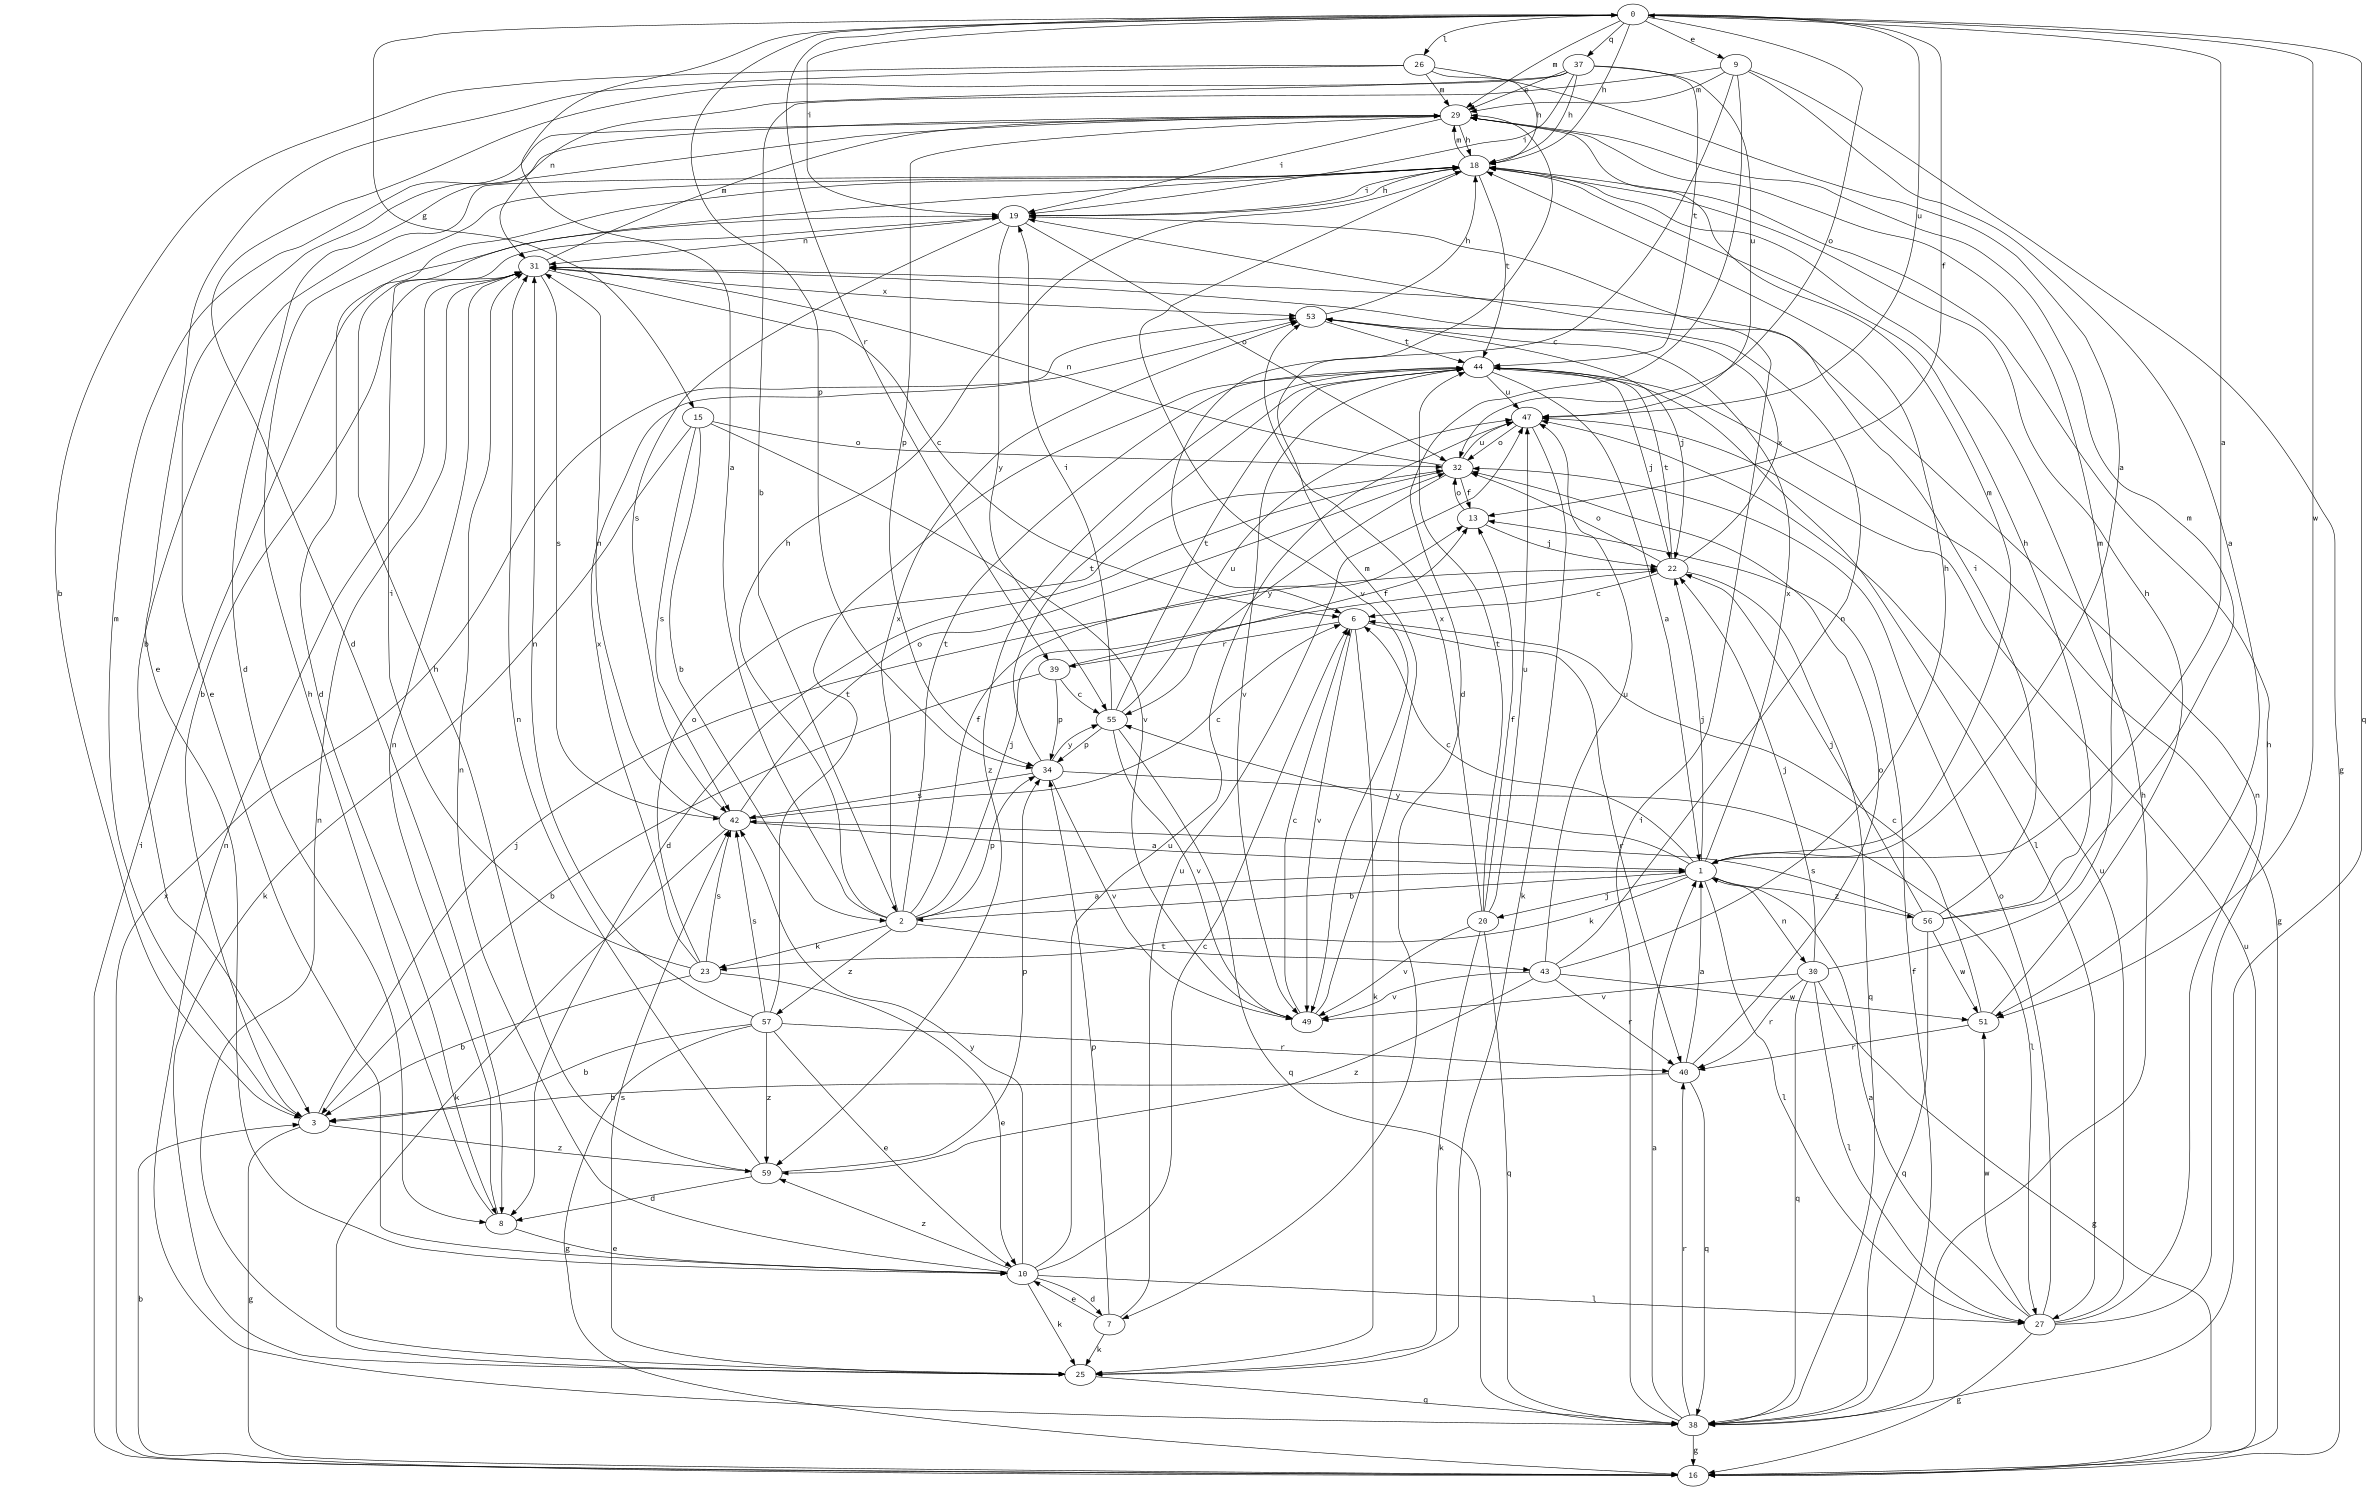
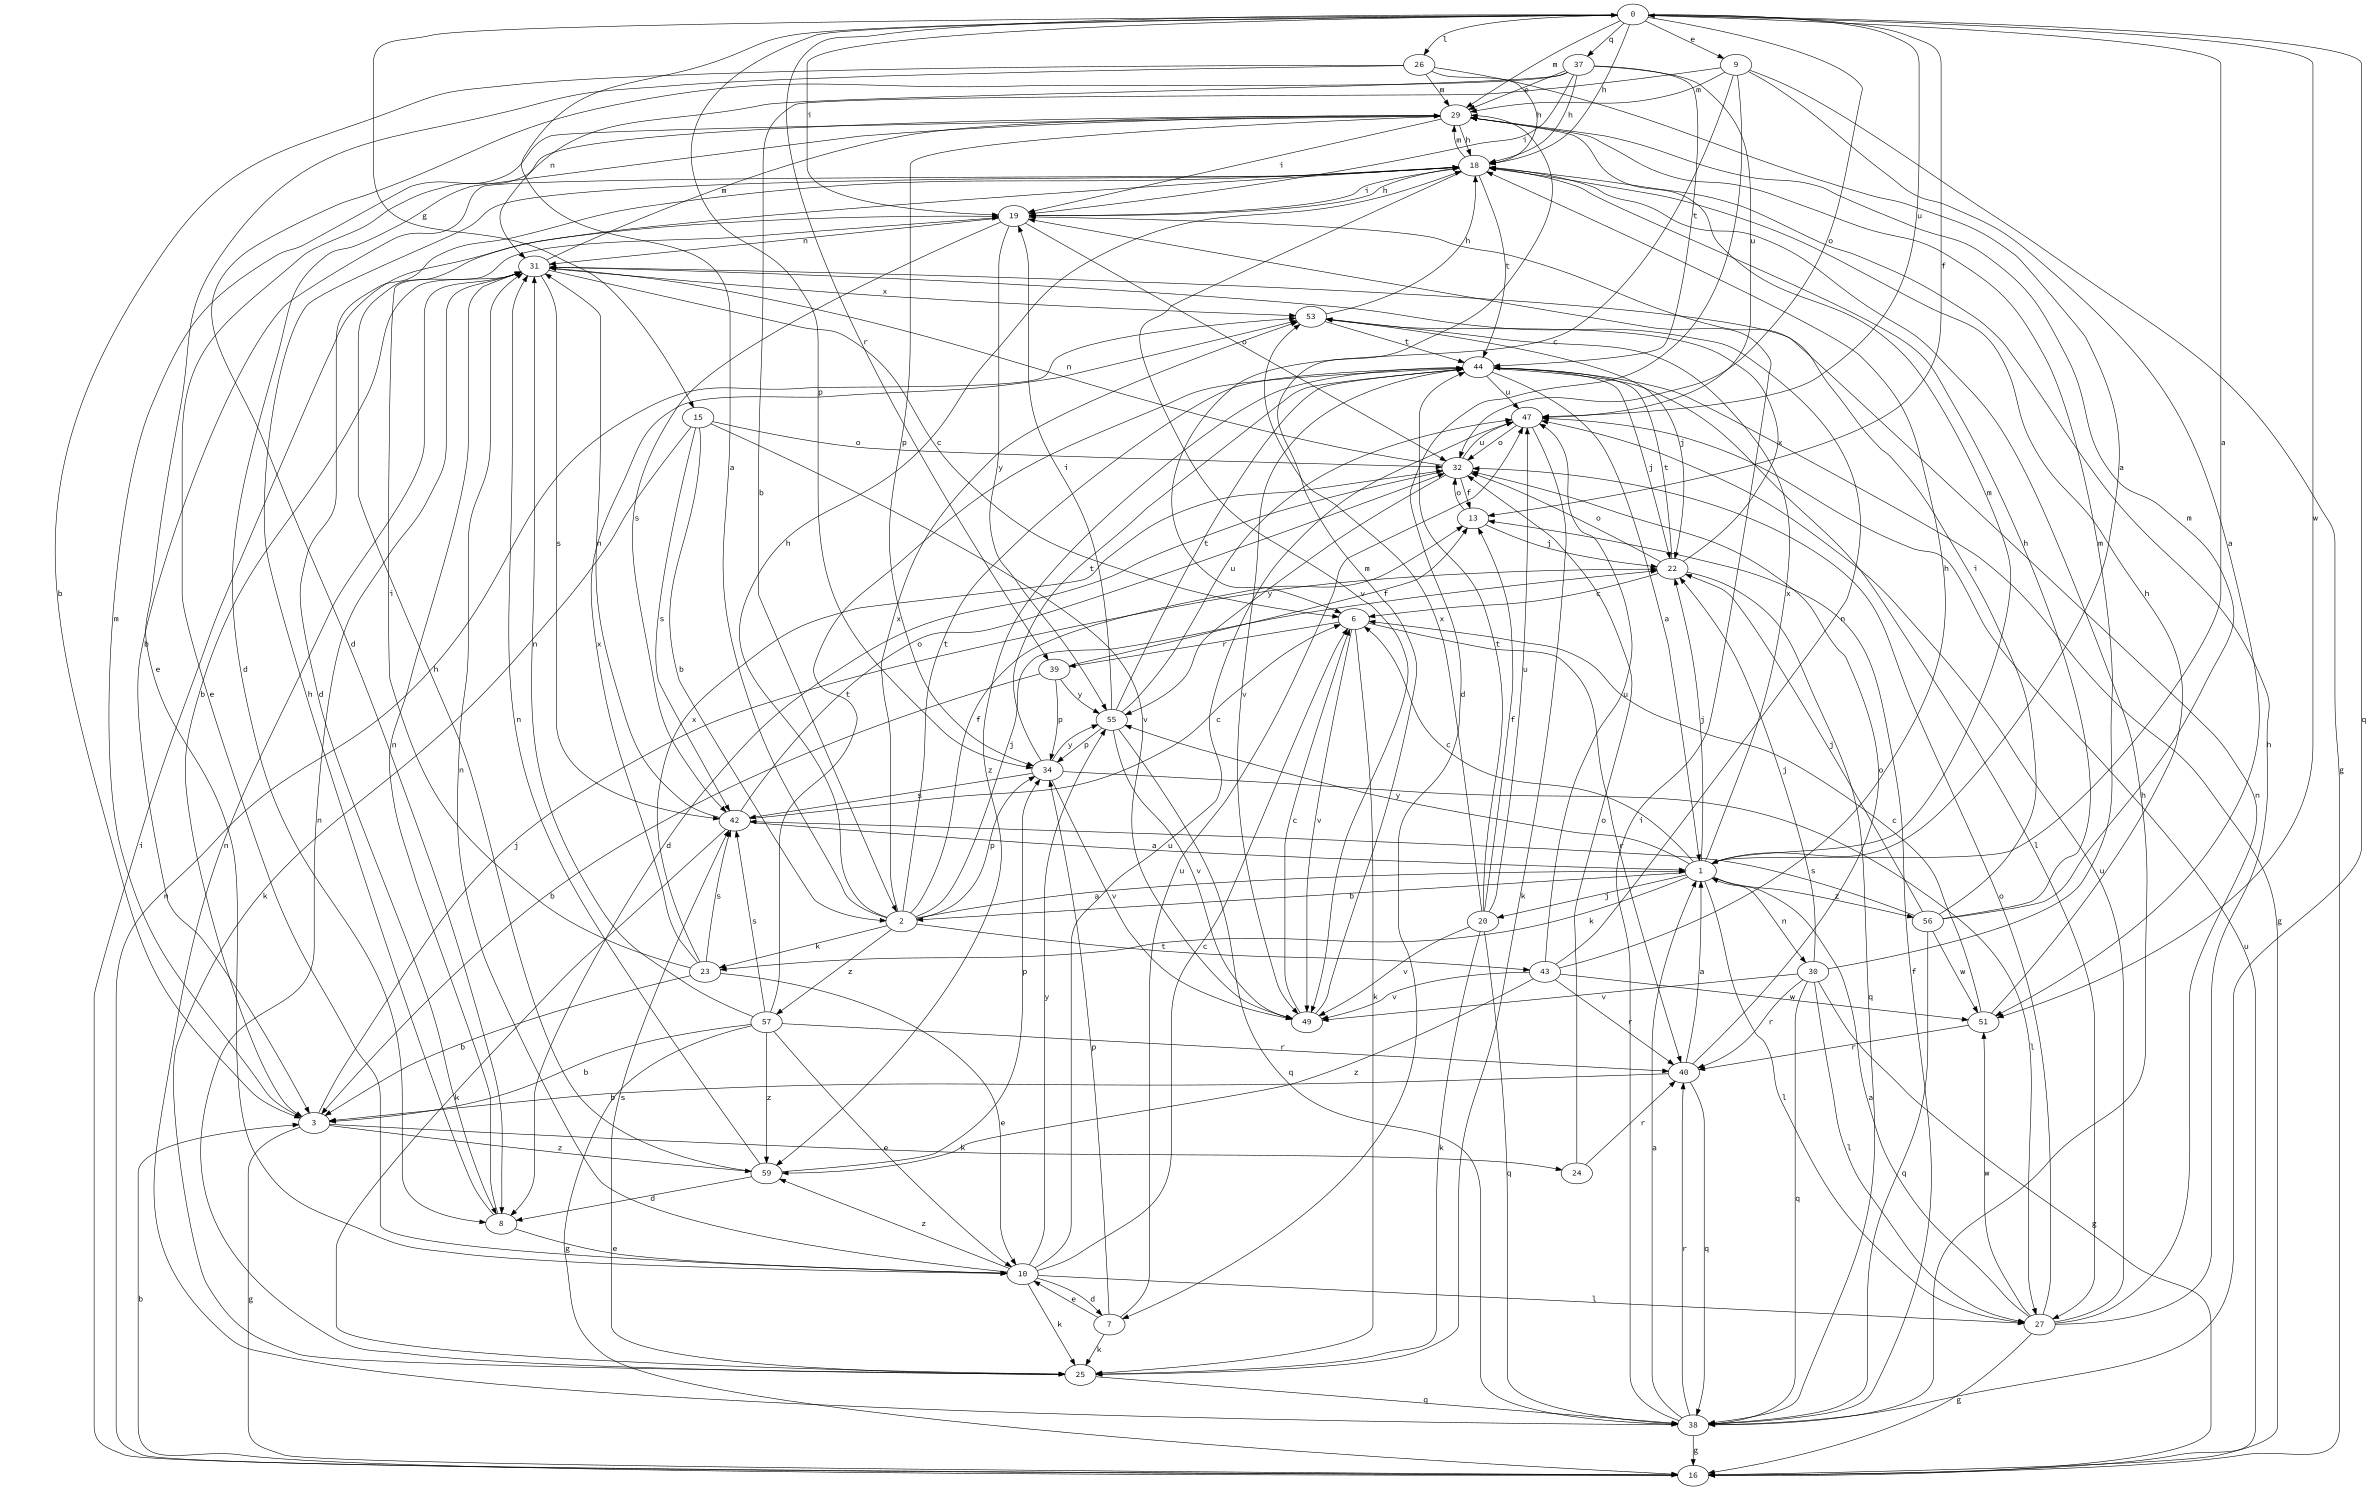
(1080, 695) -> (1080, 695)
(694, 720) -> (694, 720)
(166, 896) -> (166, 896)
(933, 1023) -> (1045, 995)
none -> (1577, 1173)
